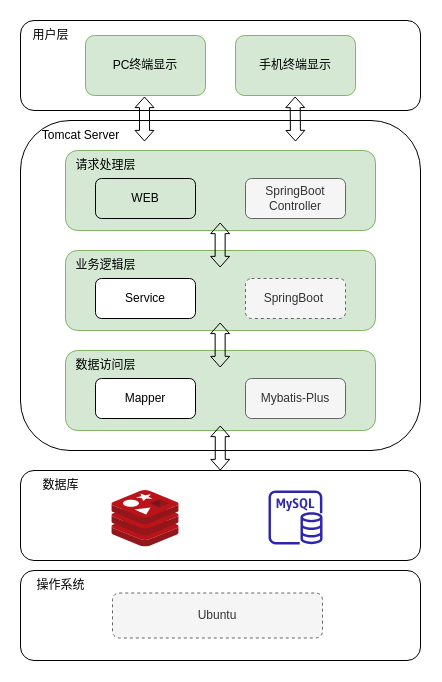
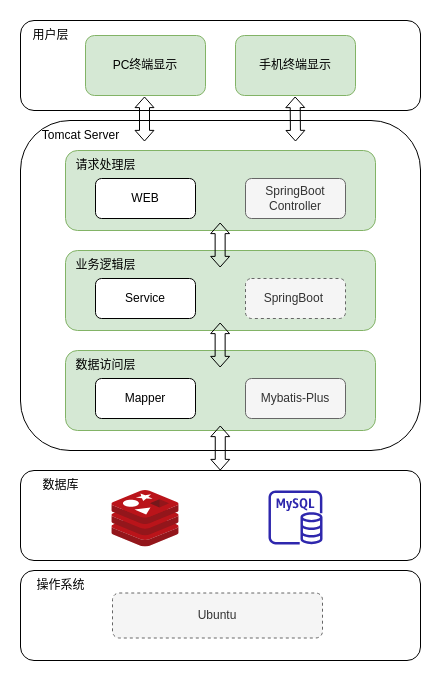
(146, 199) -> (146, 199)
